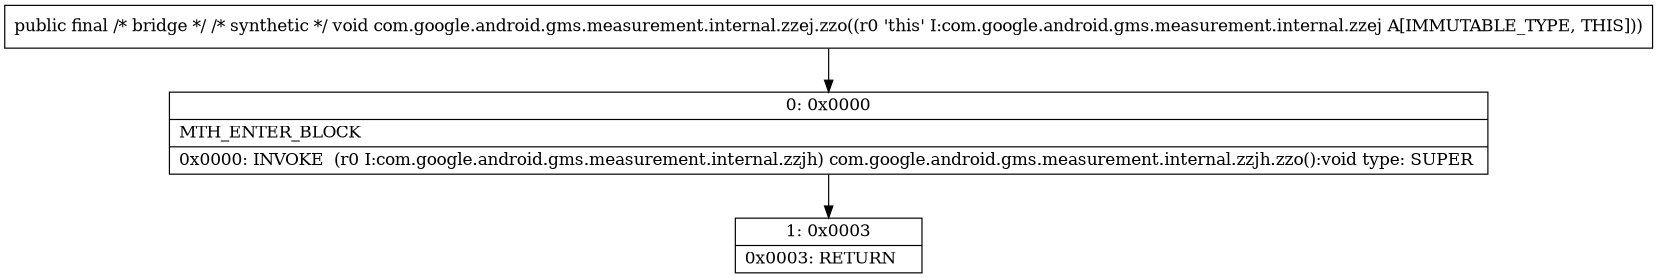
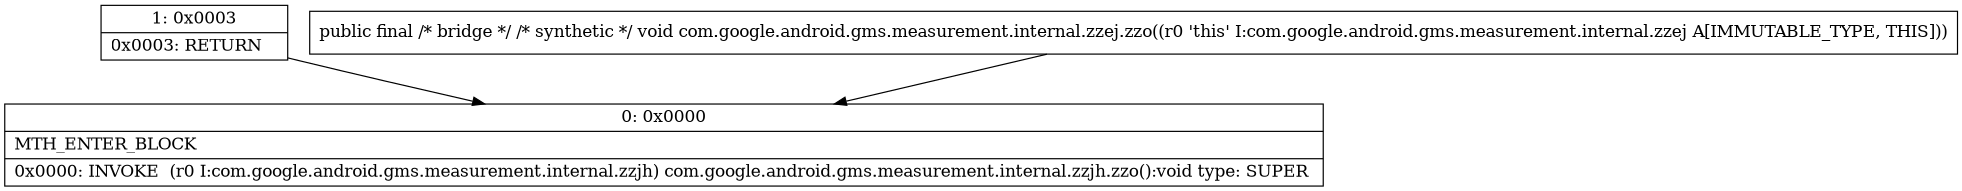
(829, 190) -> (380, 80)
